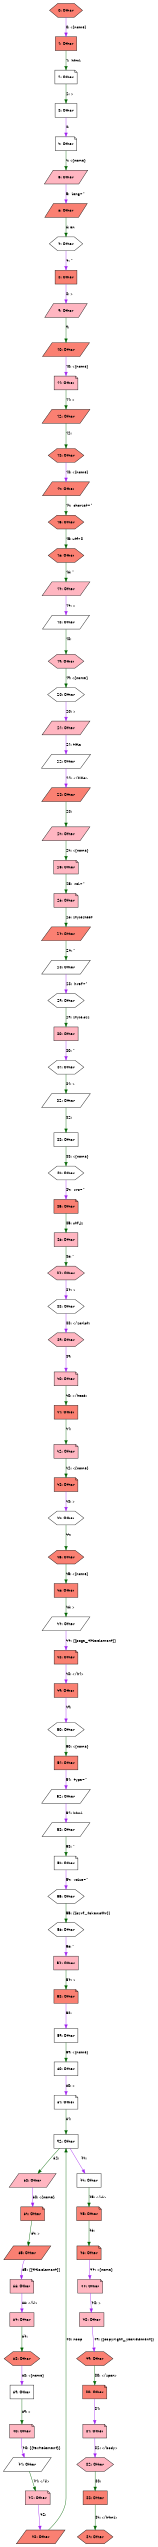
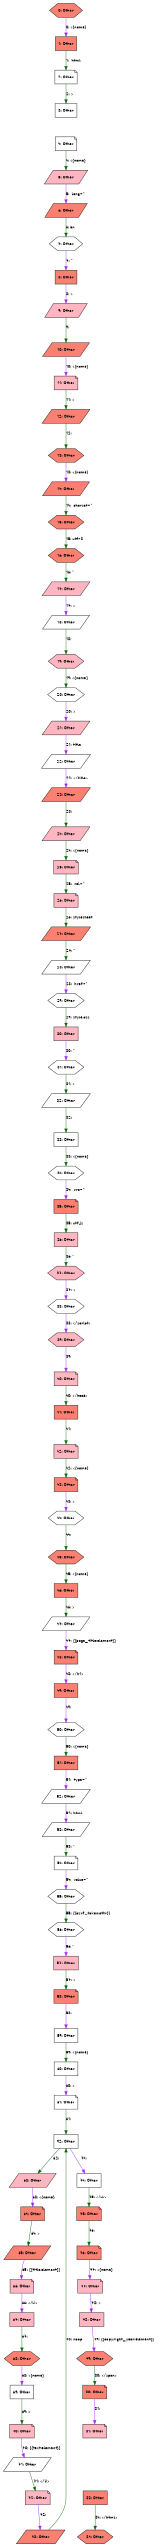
(66, 125) -> none
(95, 2464) -> none
